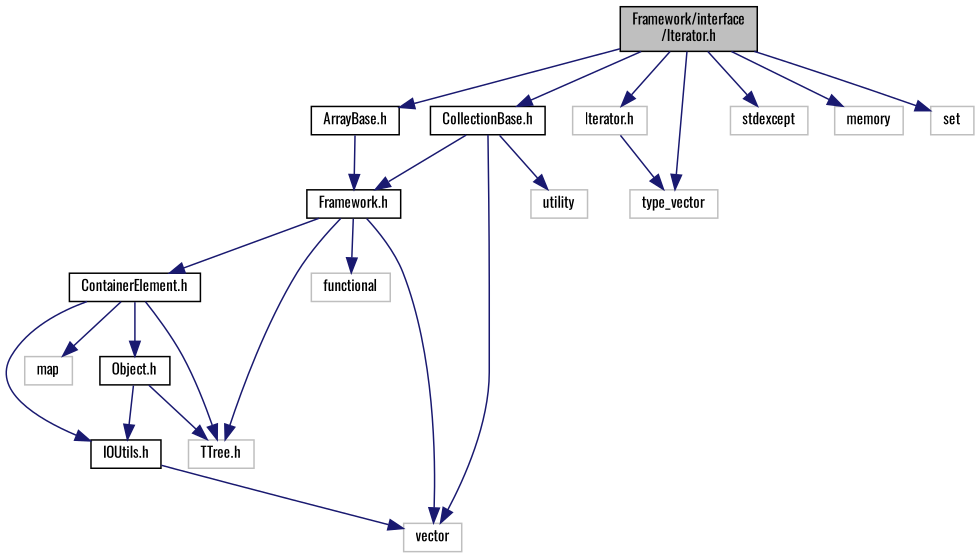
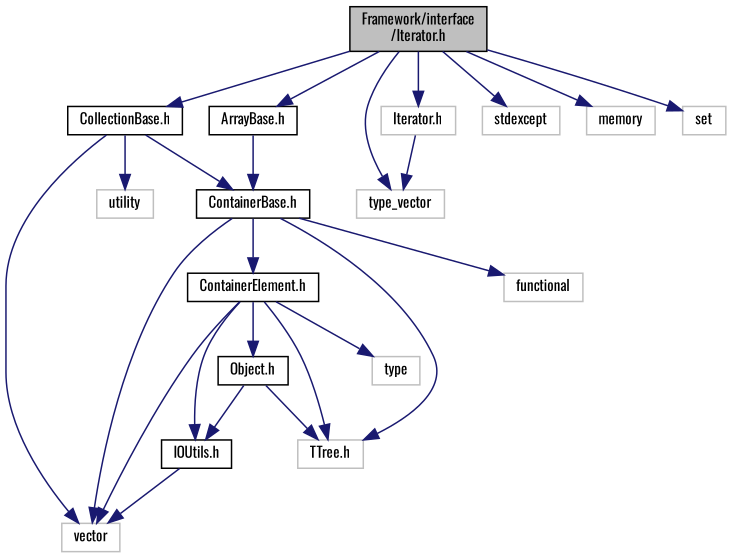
(354, 204) -> (253, 204)
(49, 371) -> (396, 371)
none -> (163, 400)
